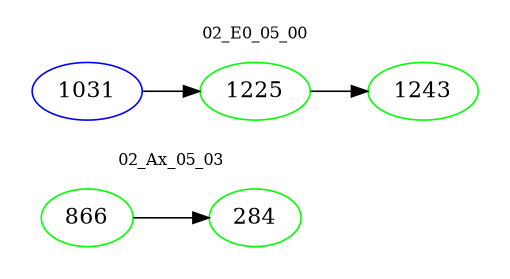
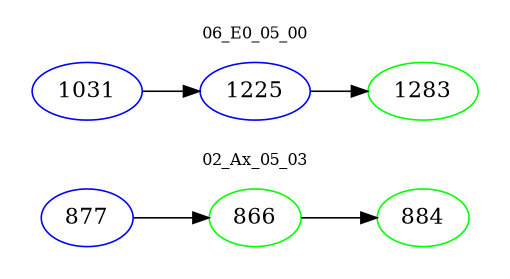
(255, 34) -> (255, 34)
(255, 91) -> (255, 91)
(423, 91) -> (423, 91)
none -> (87, 218)
(255, 218) -> (423, 218)
